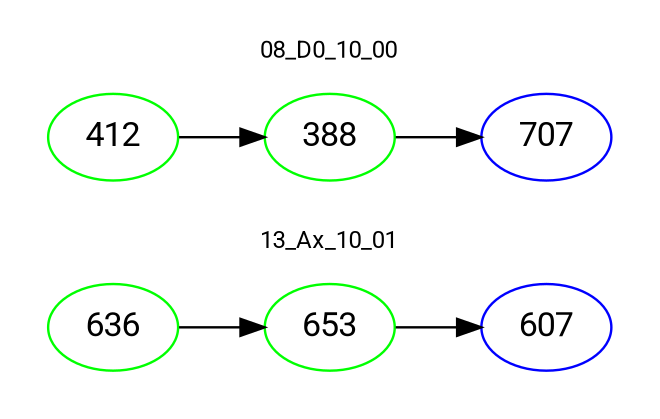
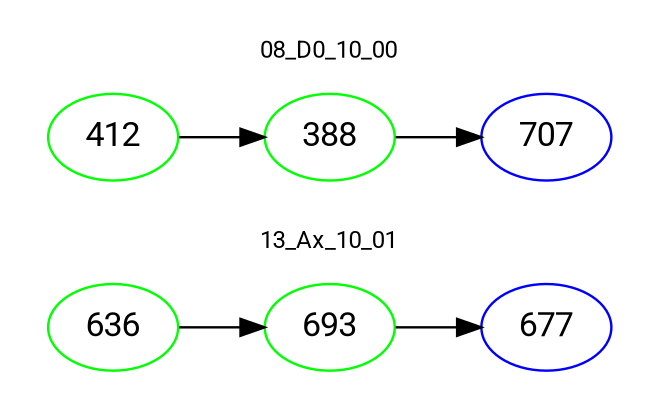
(330, 327) -> (330, 327)
(546, 327) -> (546, 327)
